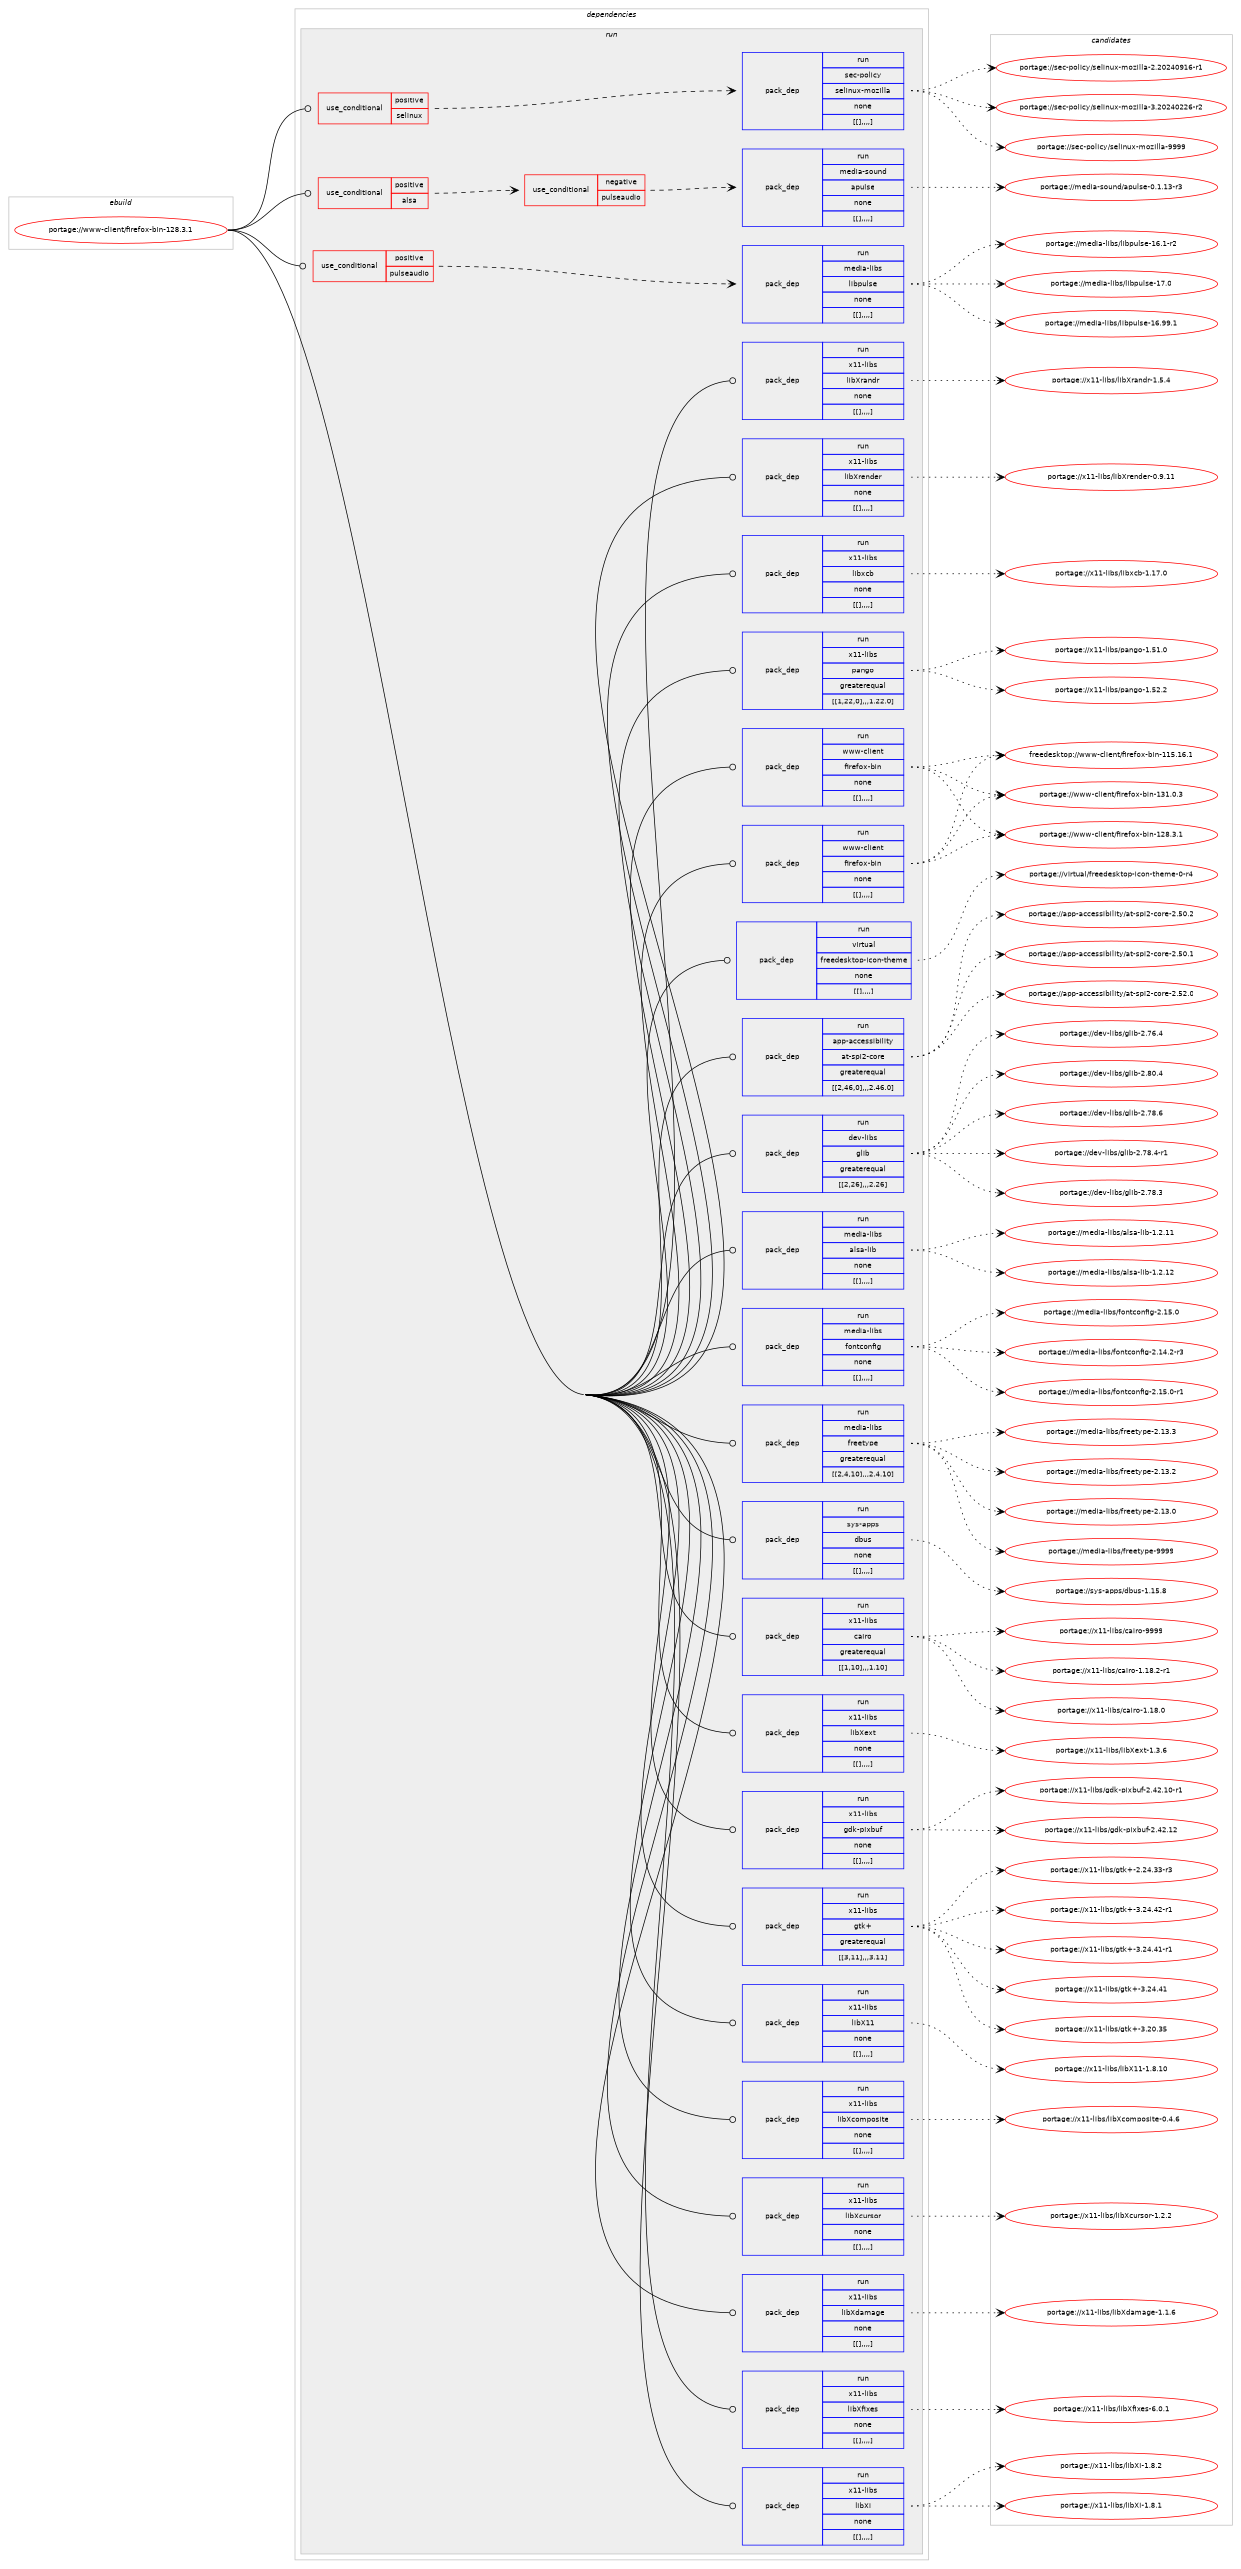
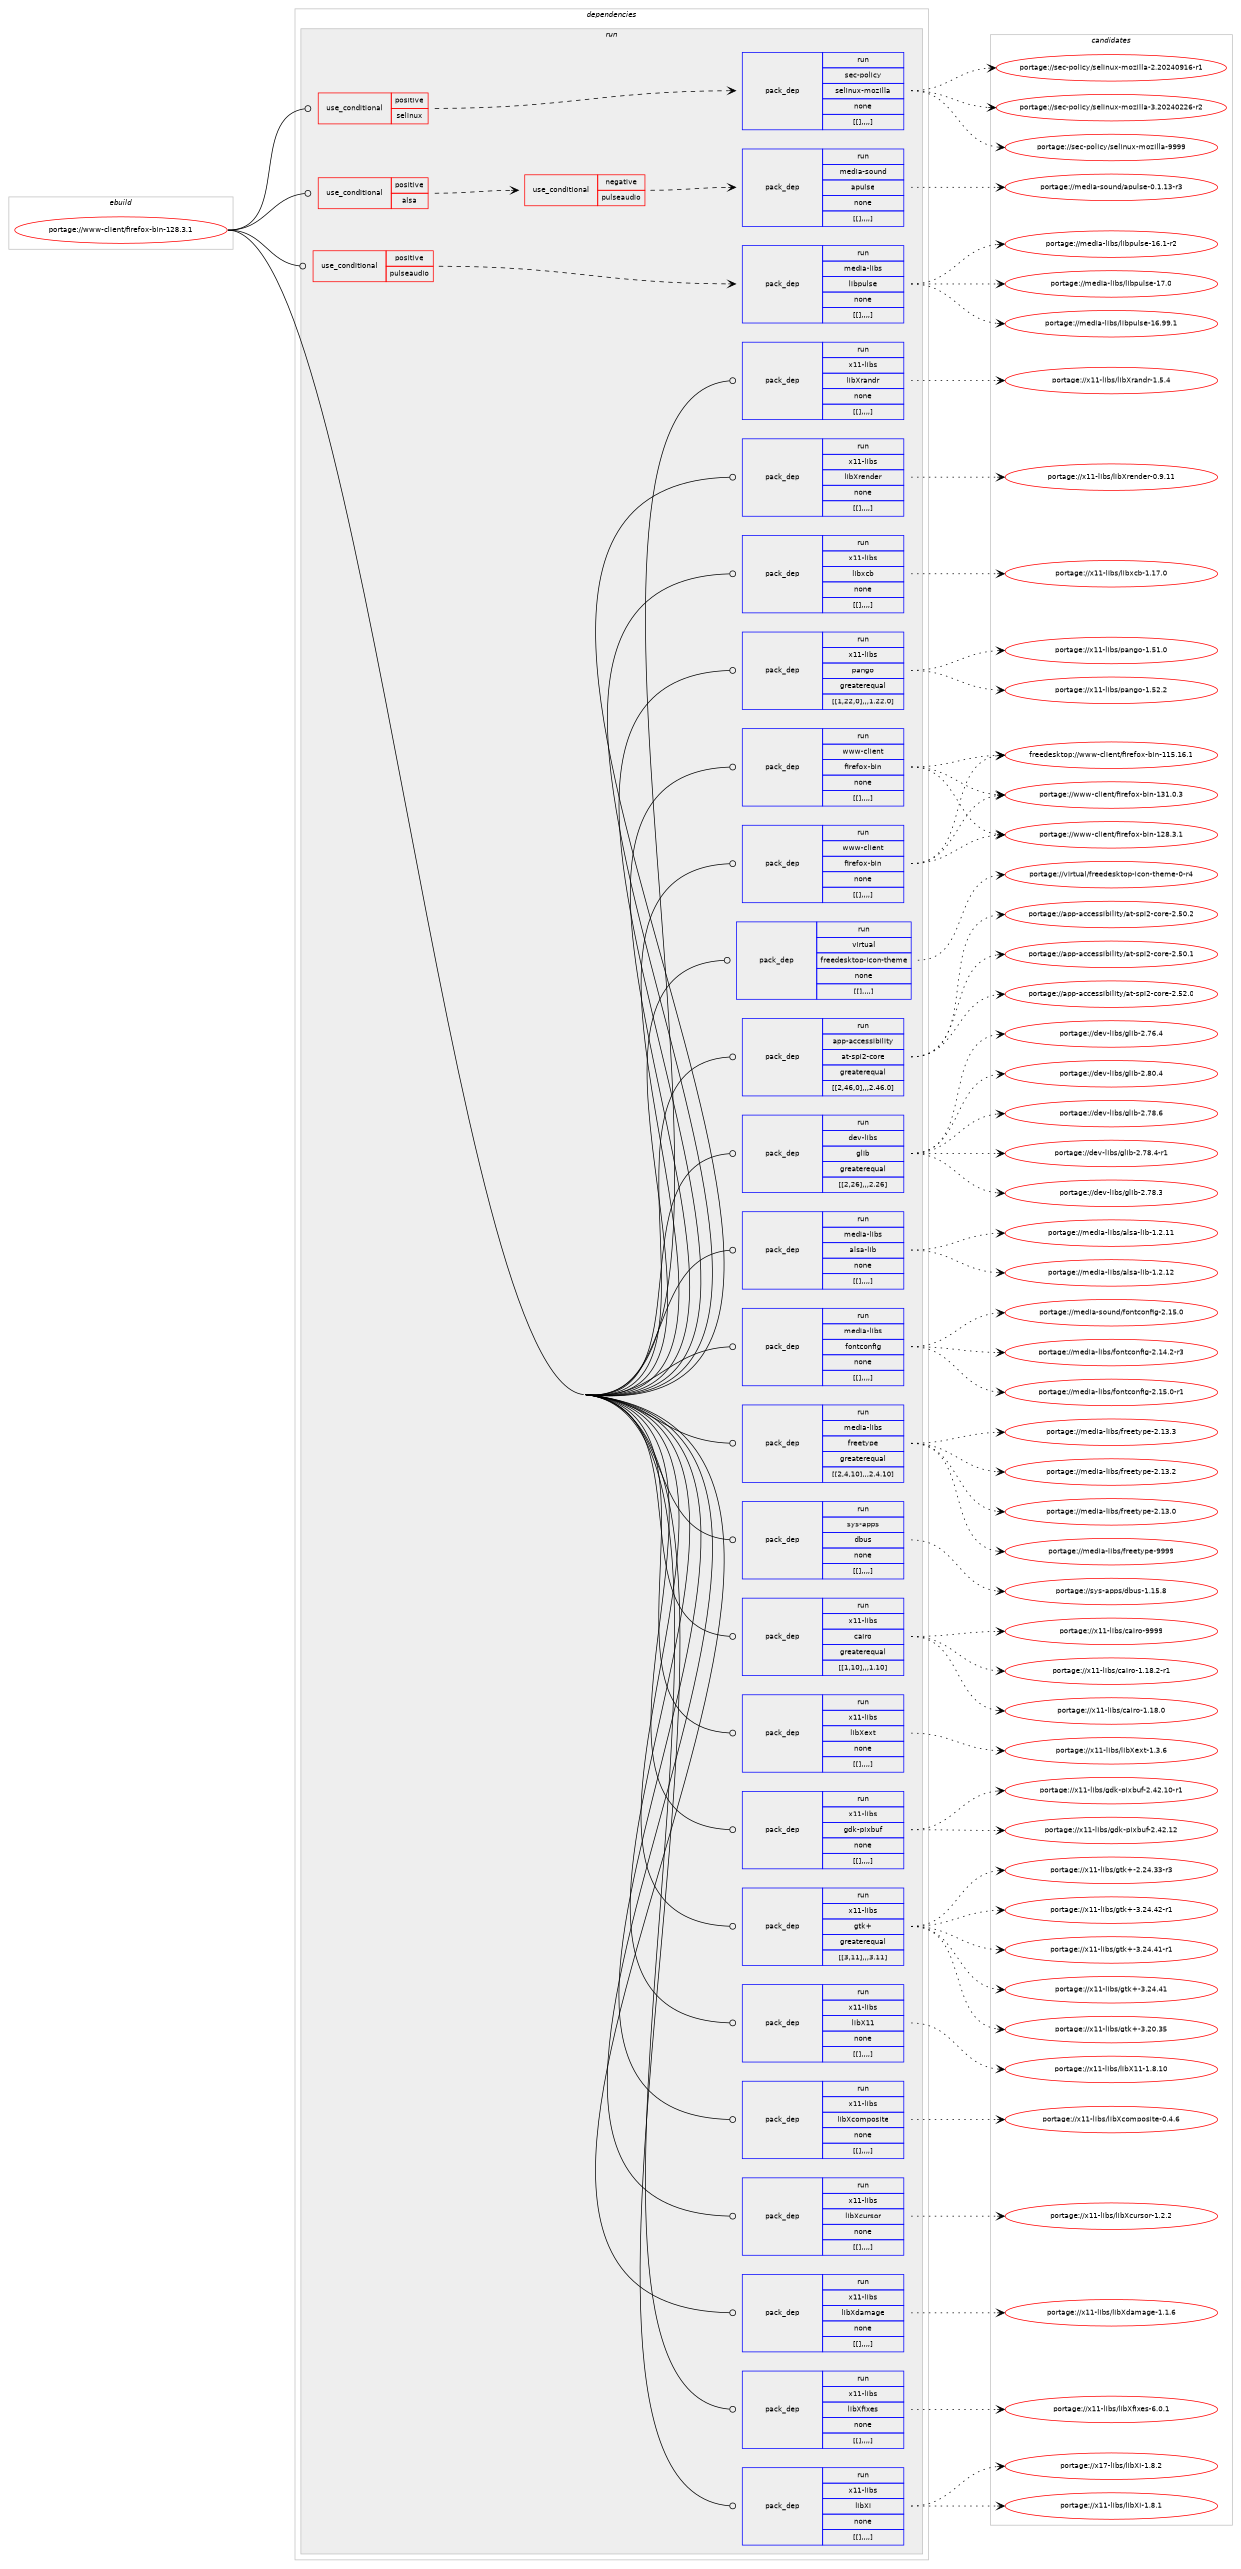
(1111, 1313) -> (1111, 1313)
(1111, 2466) -> (1111, 2466)
